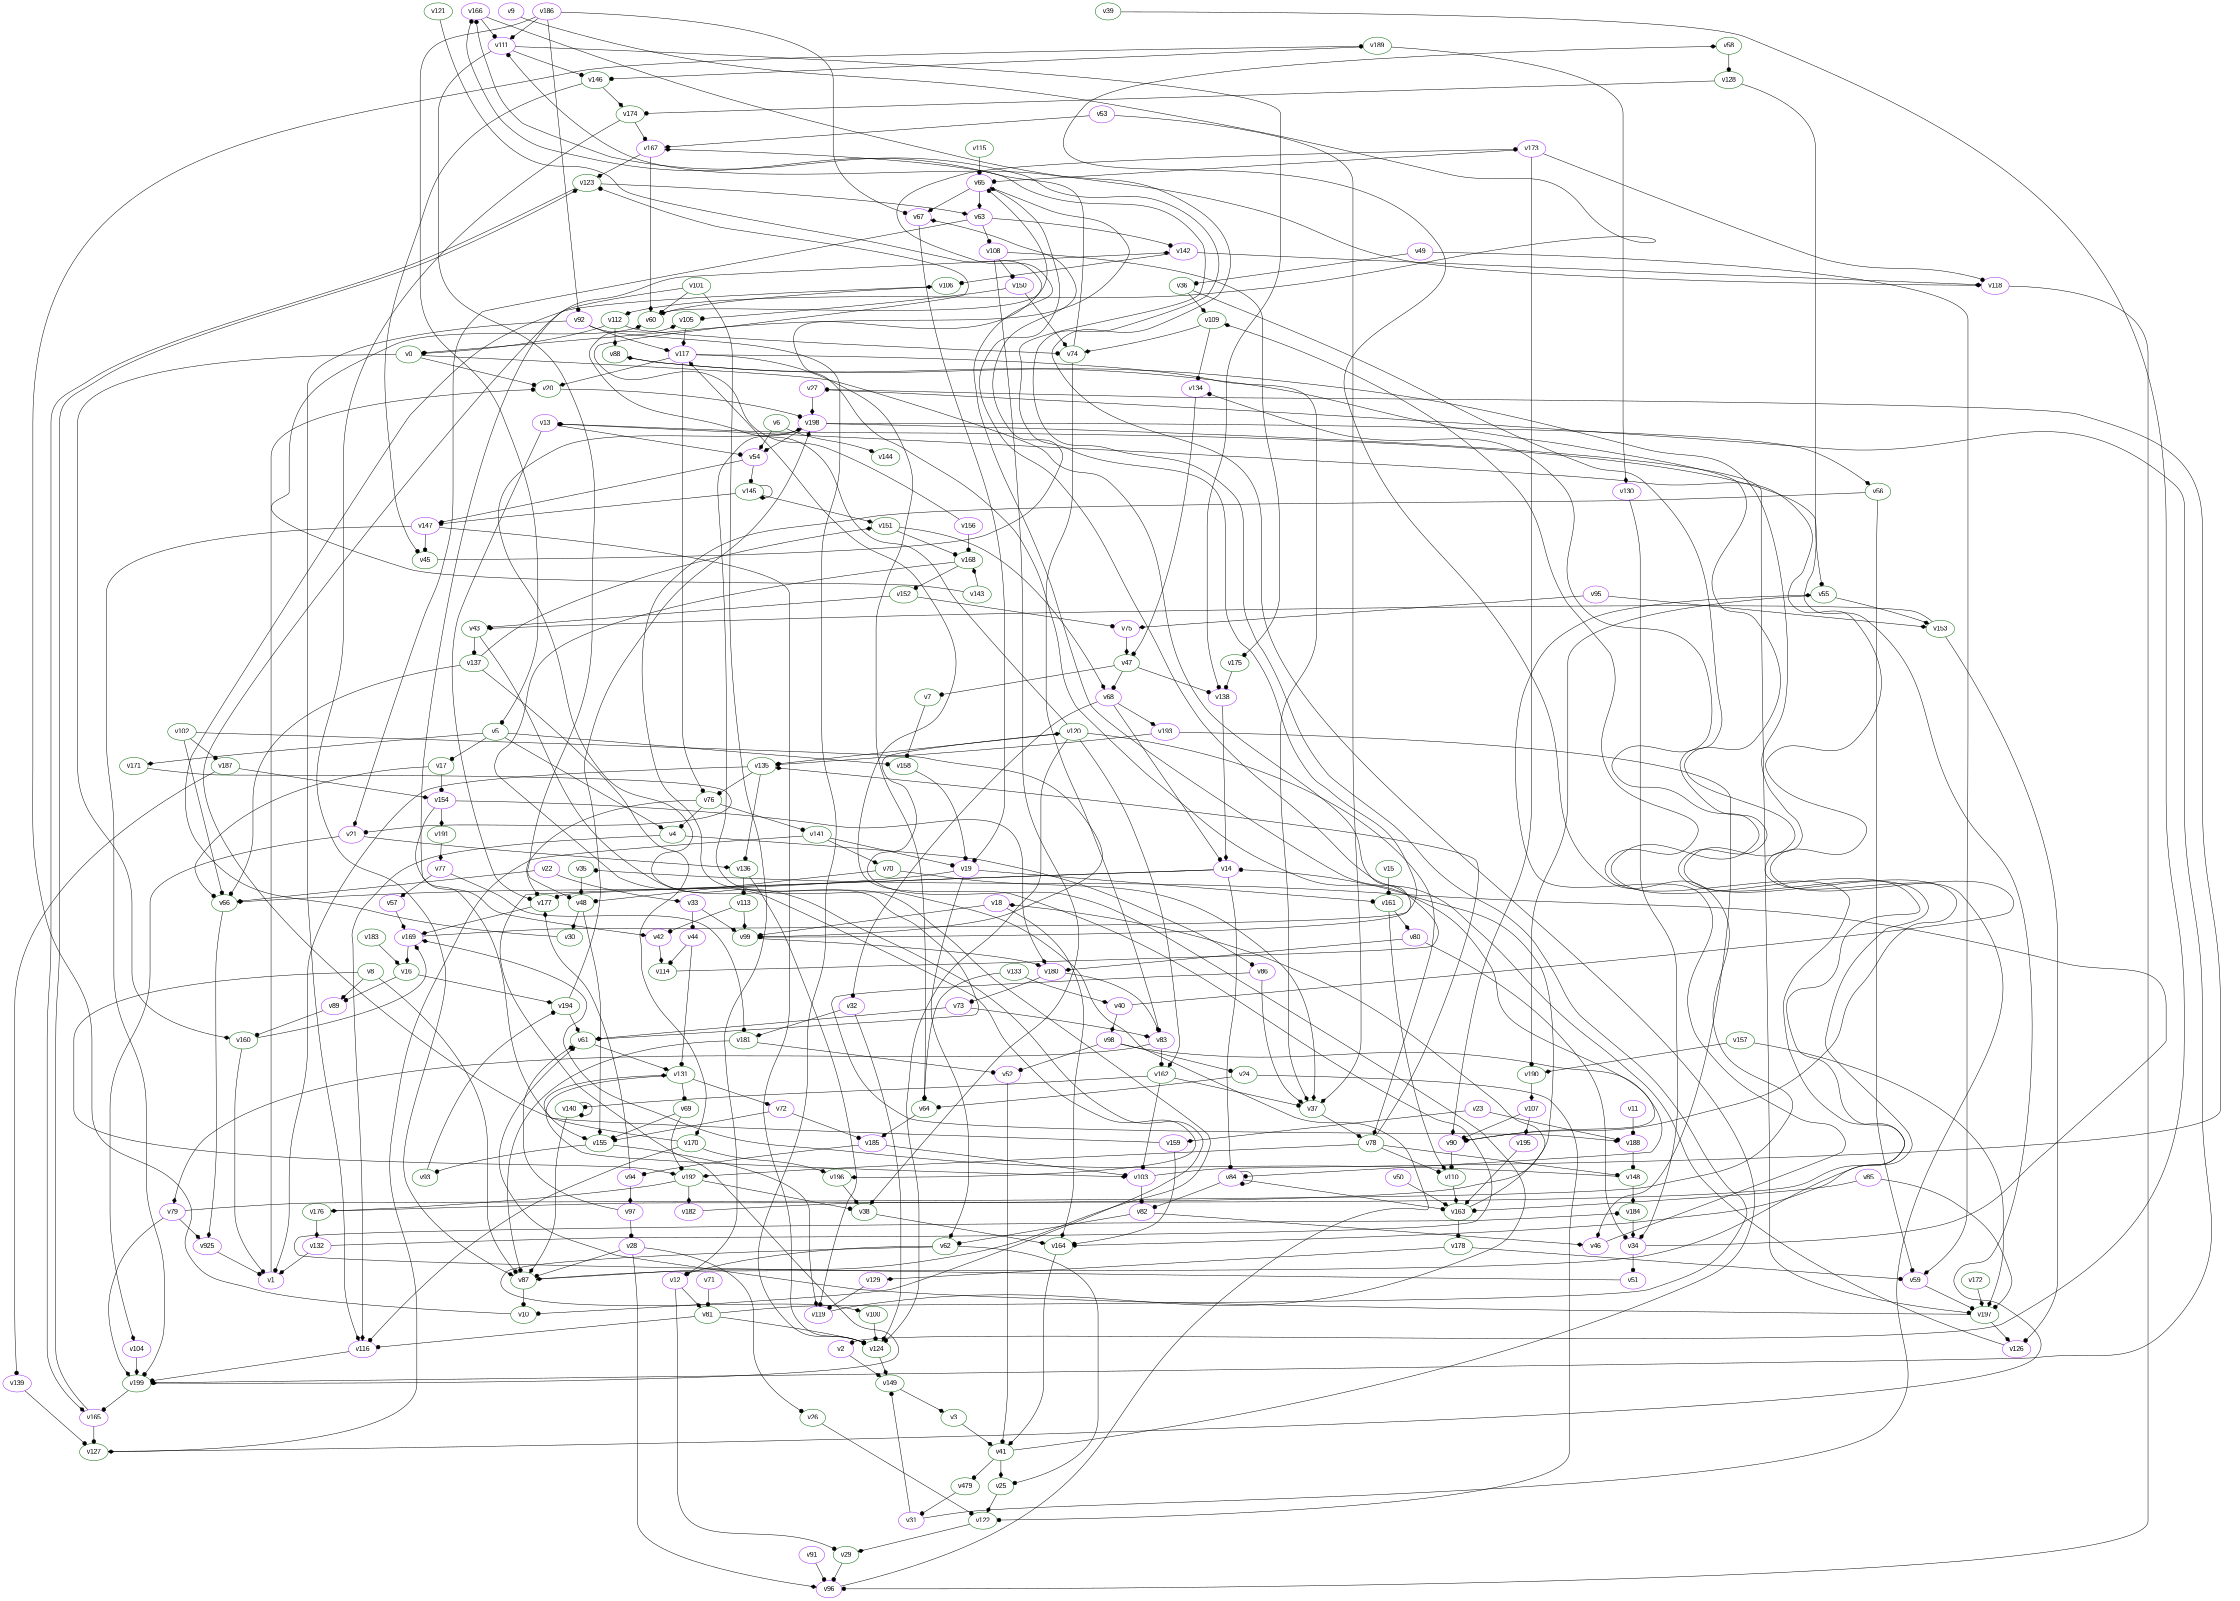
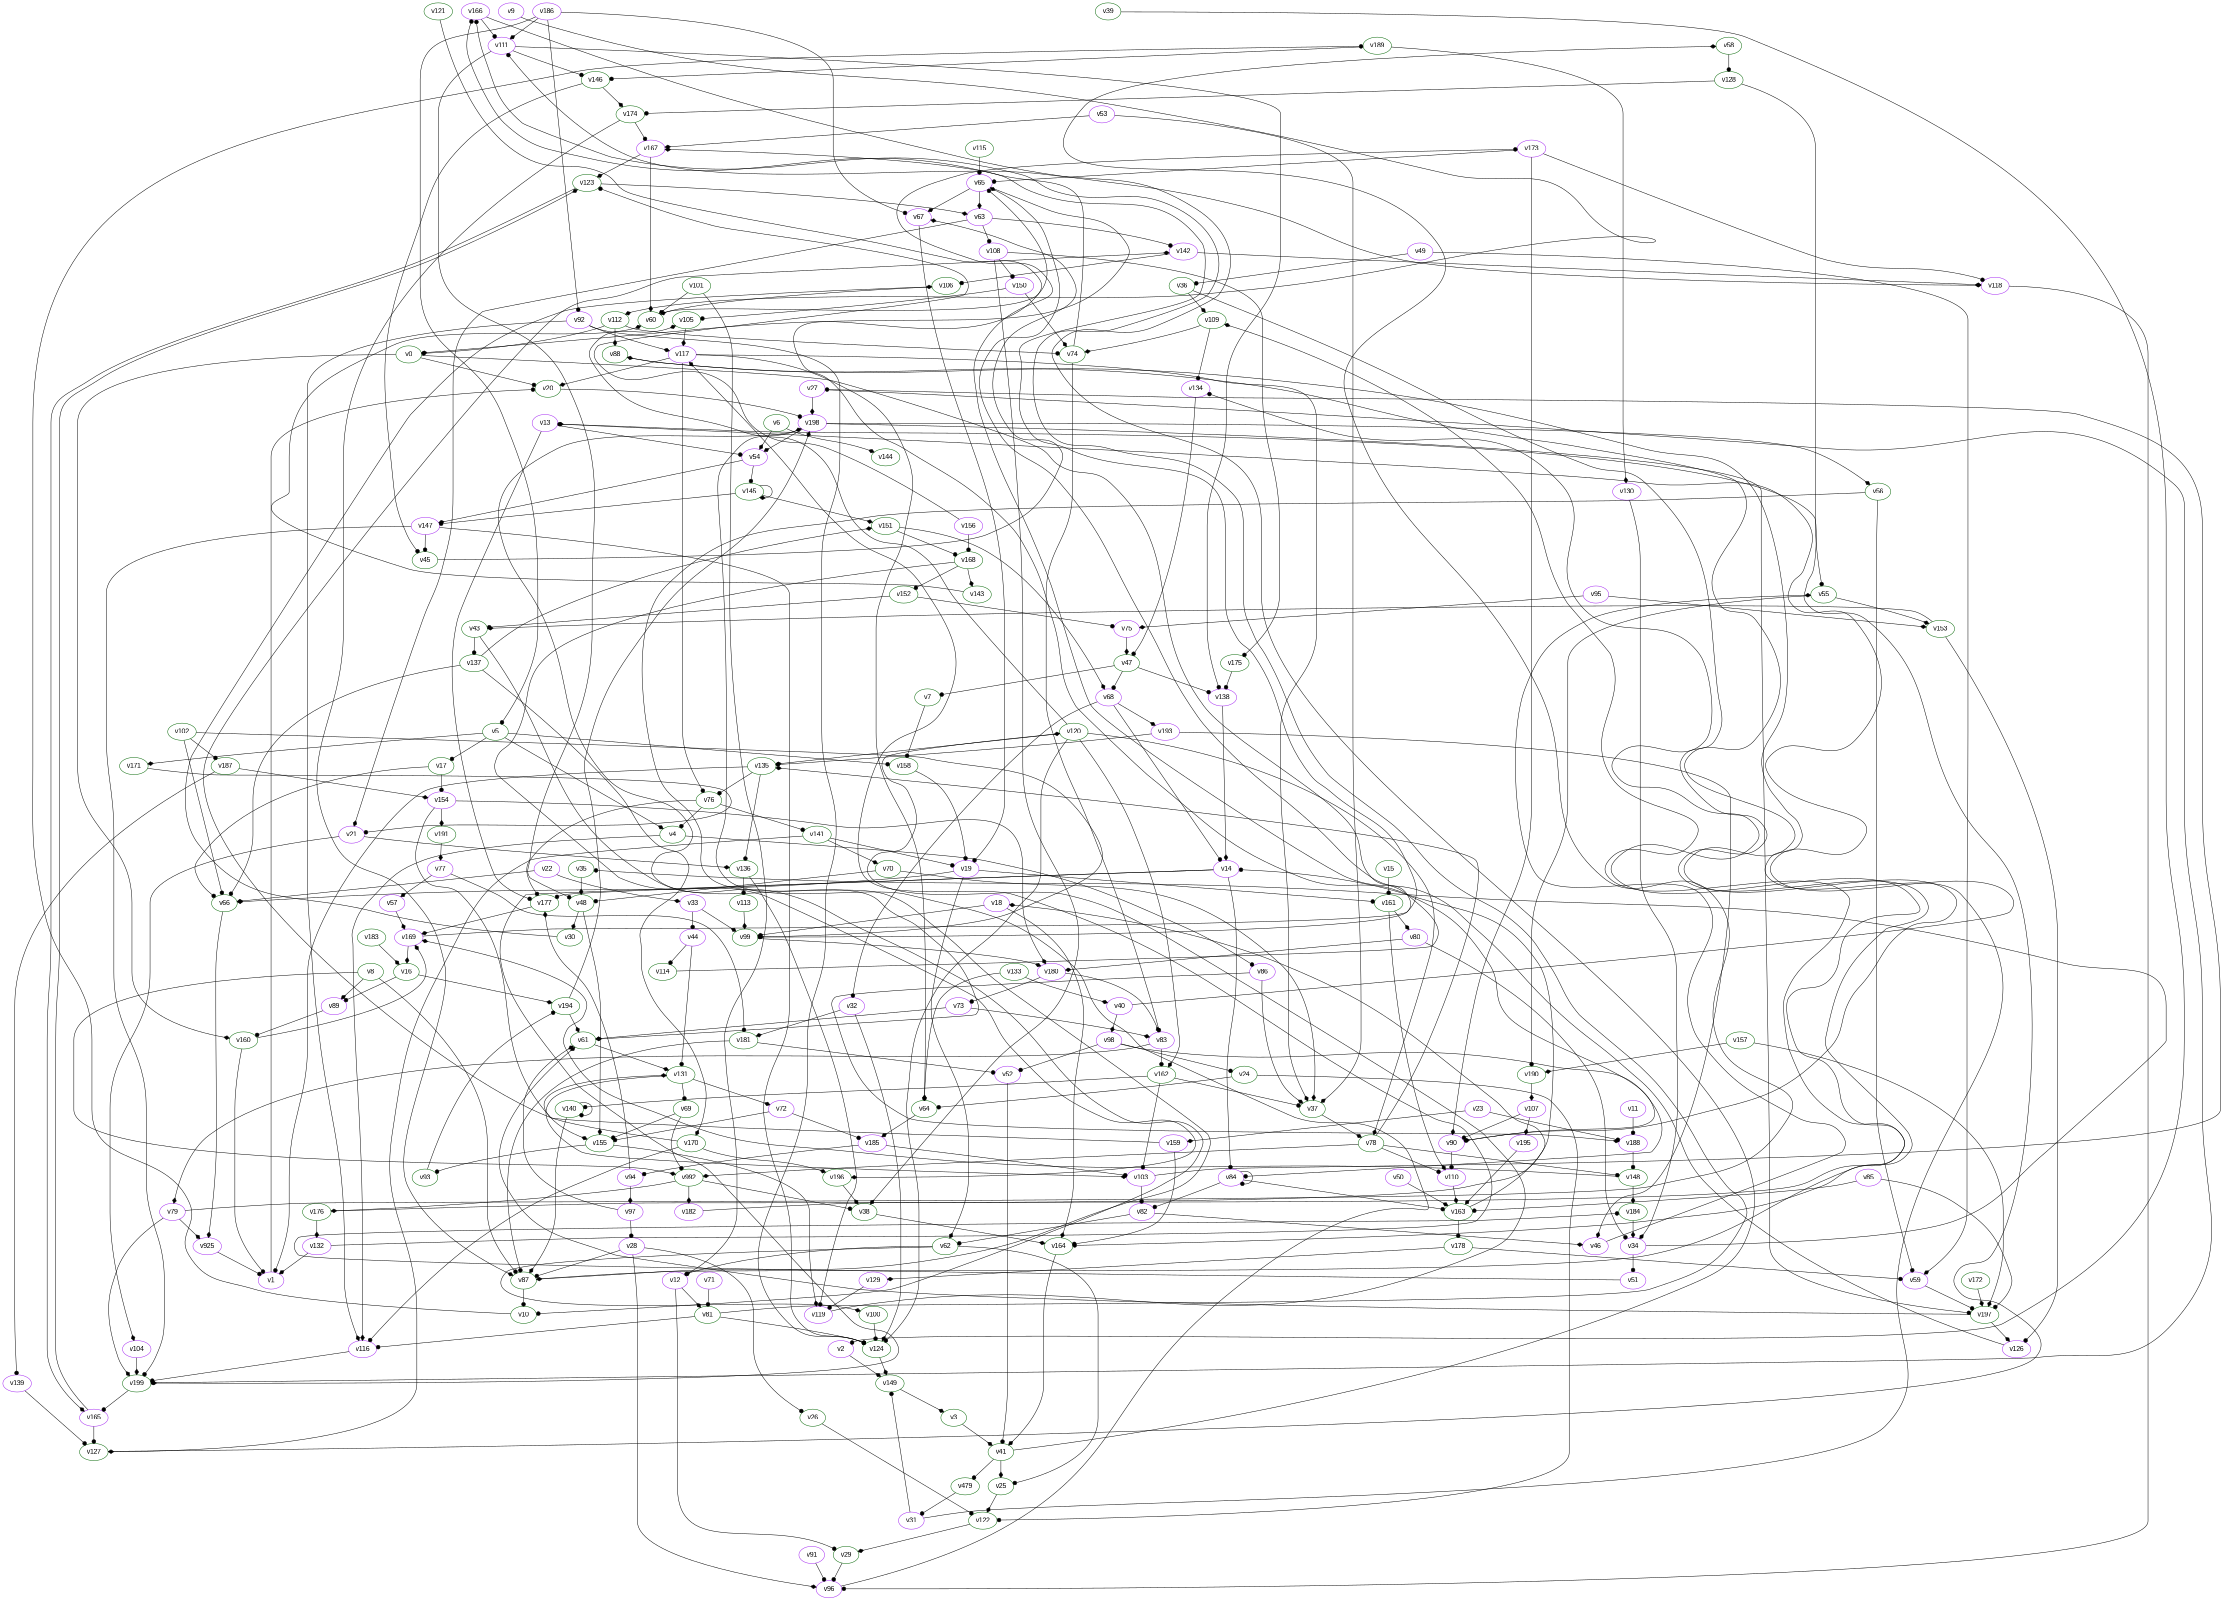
(977, 580) -> (969, 575)
(658, 938) -> none
(689, 1178) -> (689, 1178)
(1452, 1178) -> (1452, 1178)
